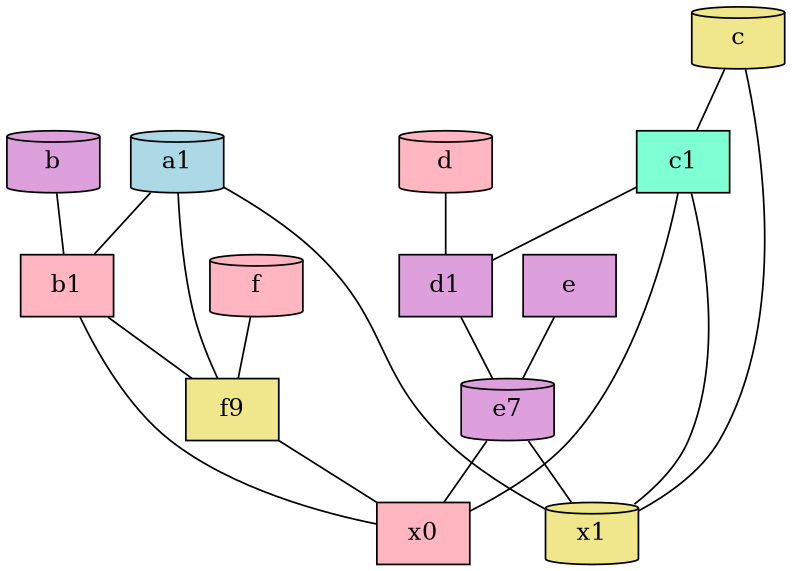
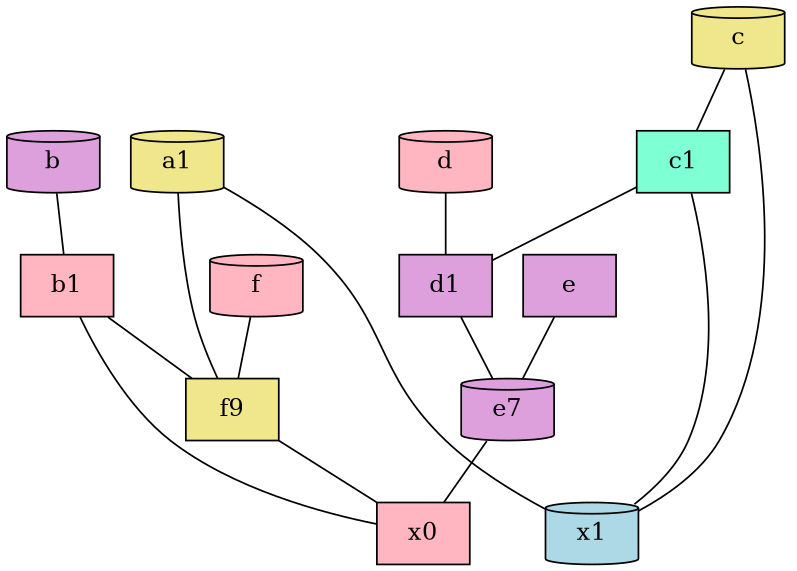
(177, 162) -> (177, 162)
(122, 223) -> none
(613, 379) -> none
(551, 473) -> none
(592, 533) -> (592, 533)
